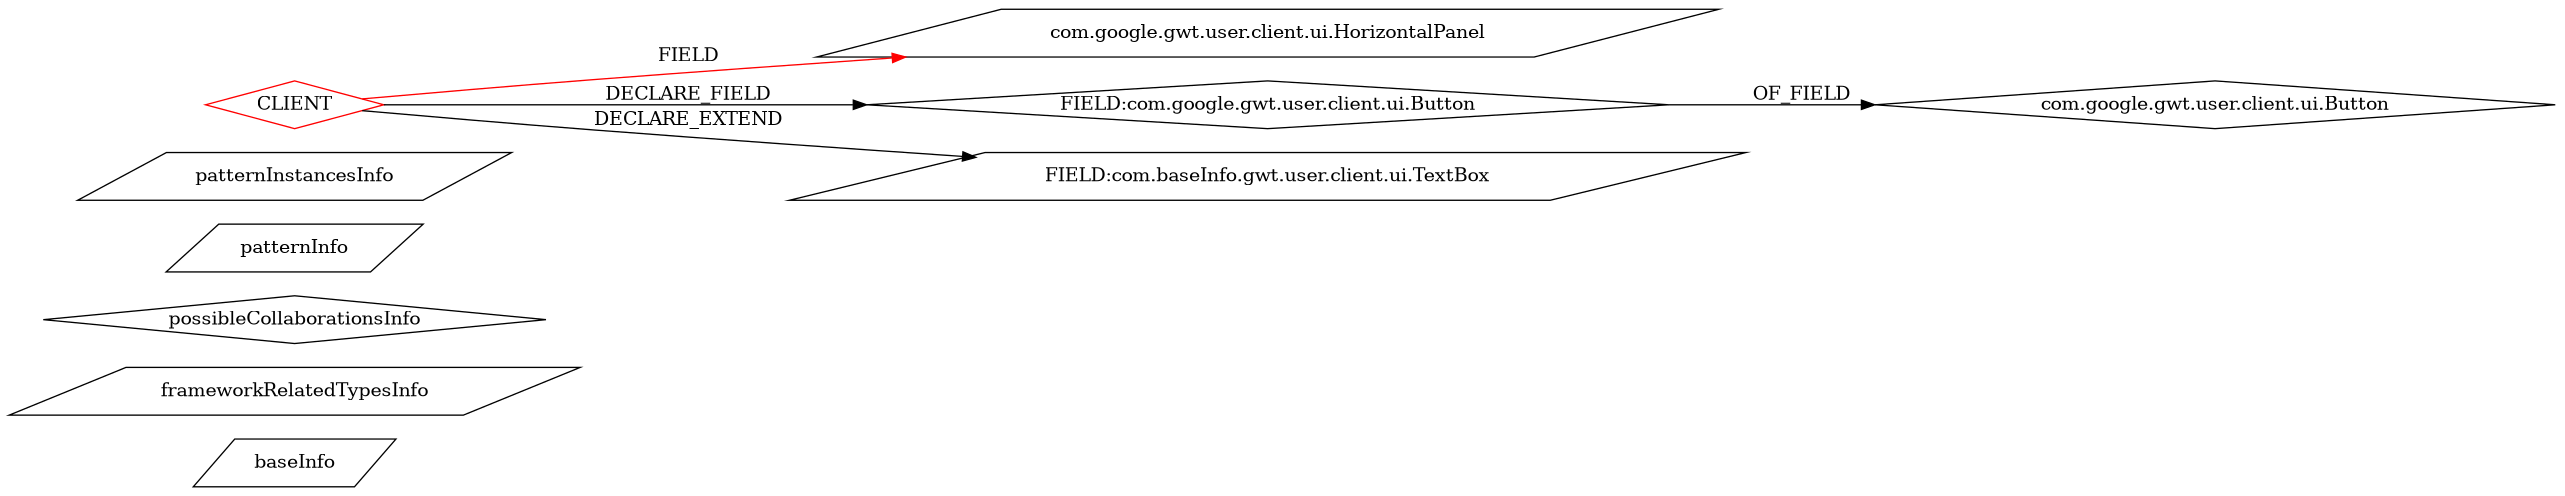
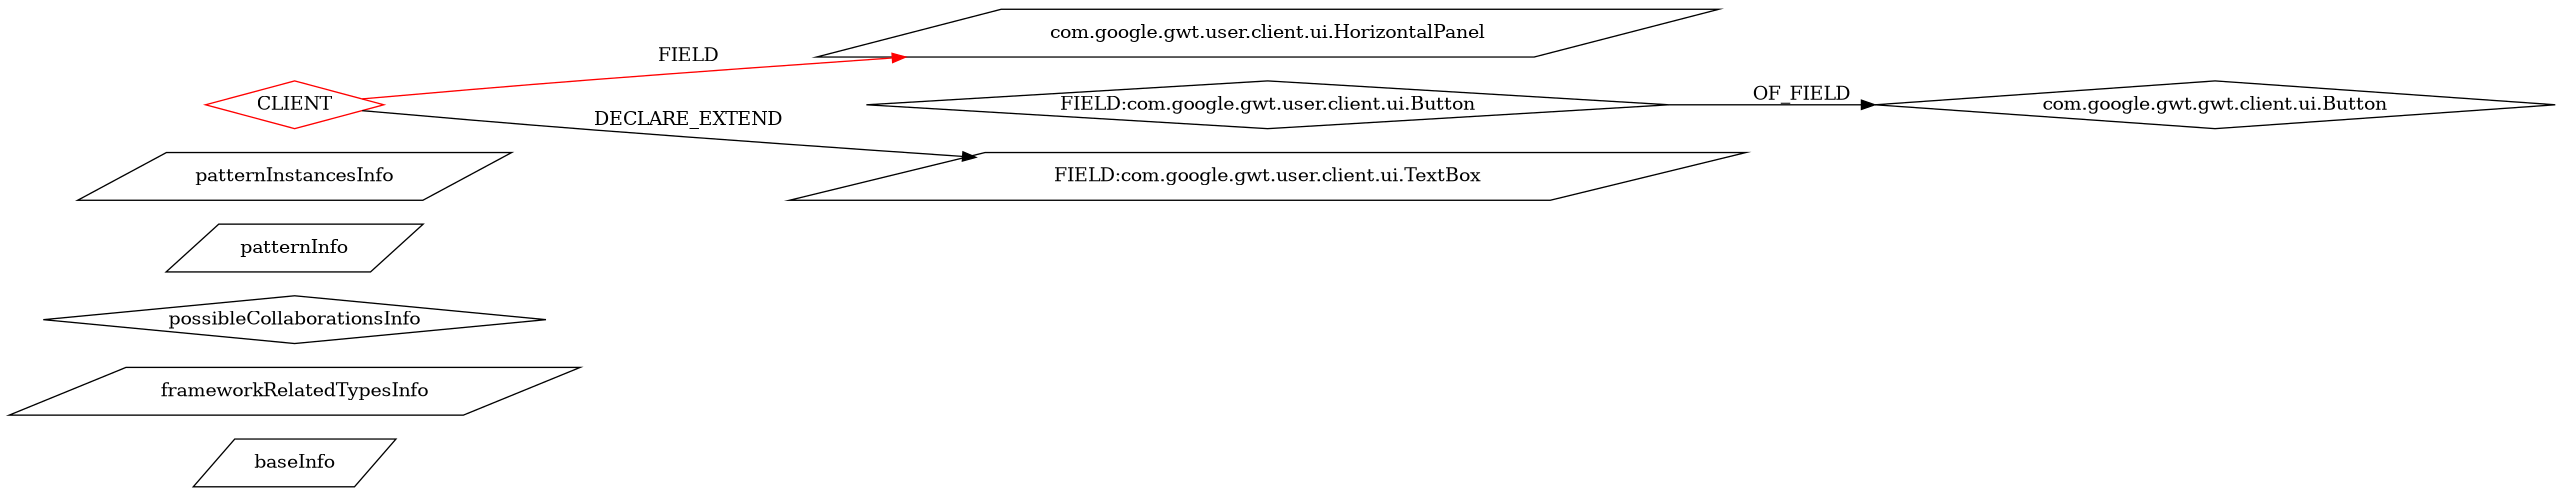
(618, 105) -> none
(2215, 105) -> (2215, 105)
(1268, 176) -> (1268, 176)
